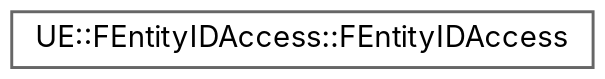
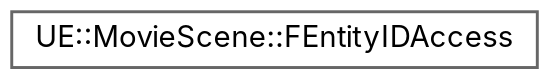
(302, 40) -> (275, 40)
